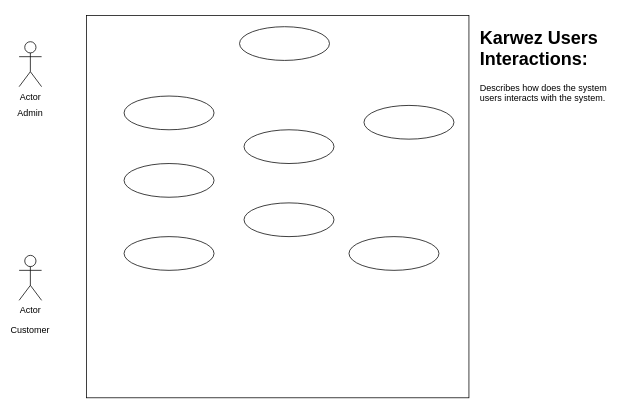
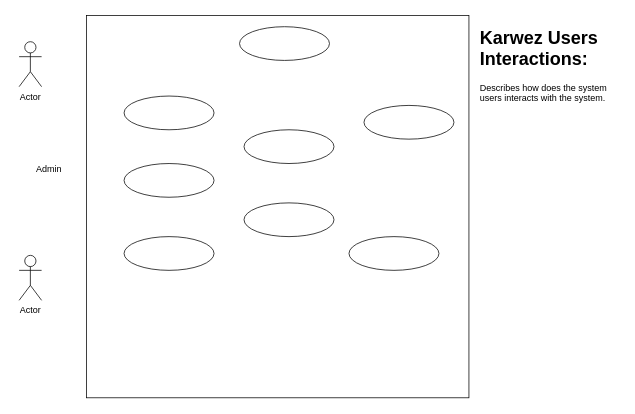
(30, 113) -> (49, 169)
(30, 330) -> none
